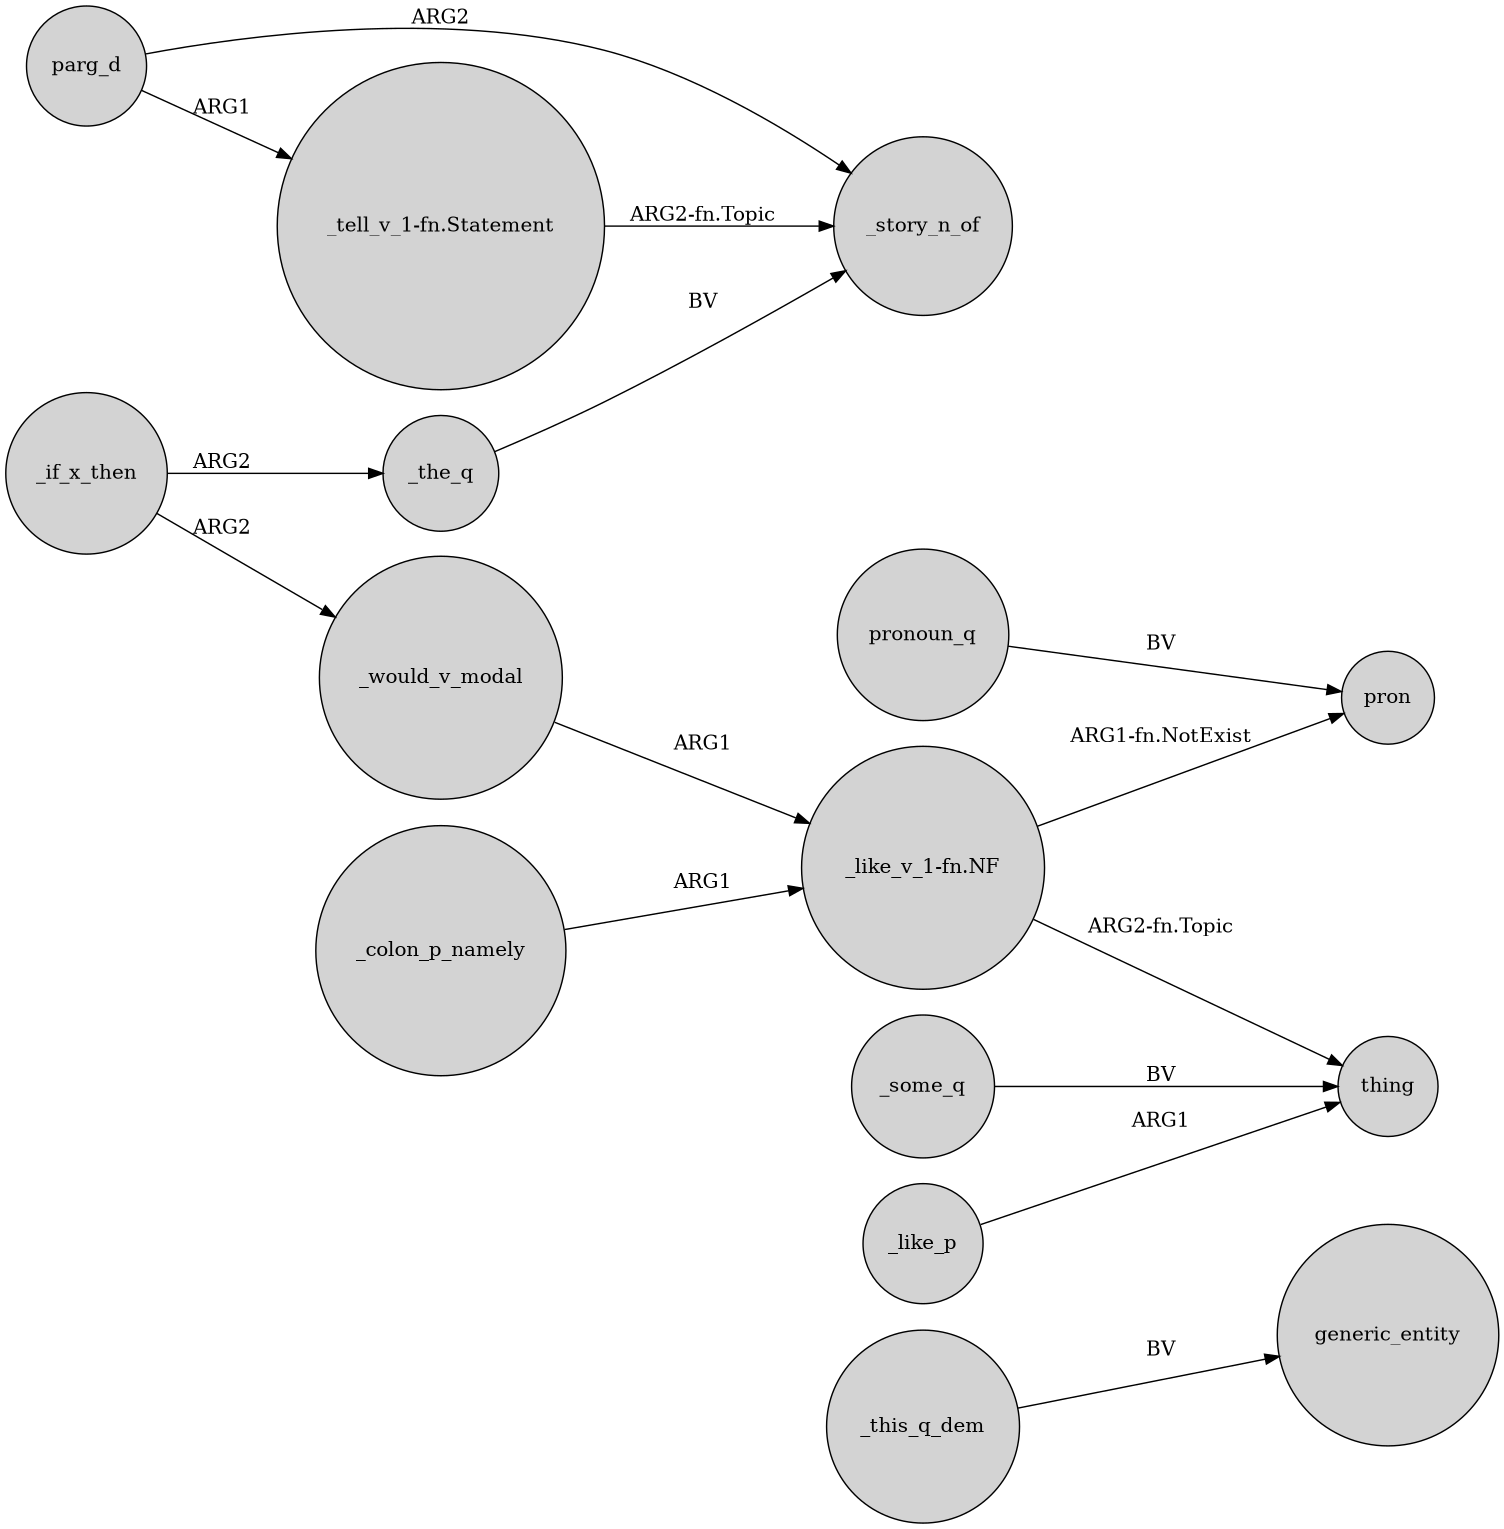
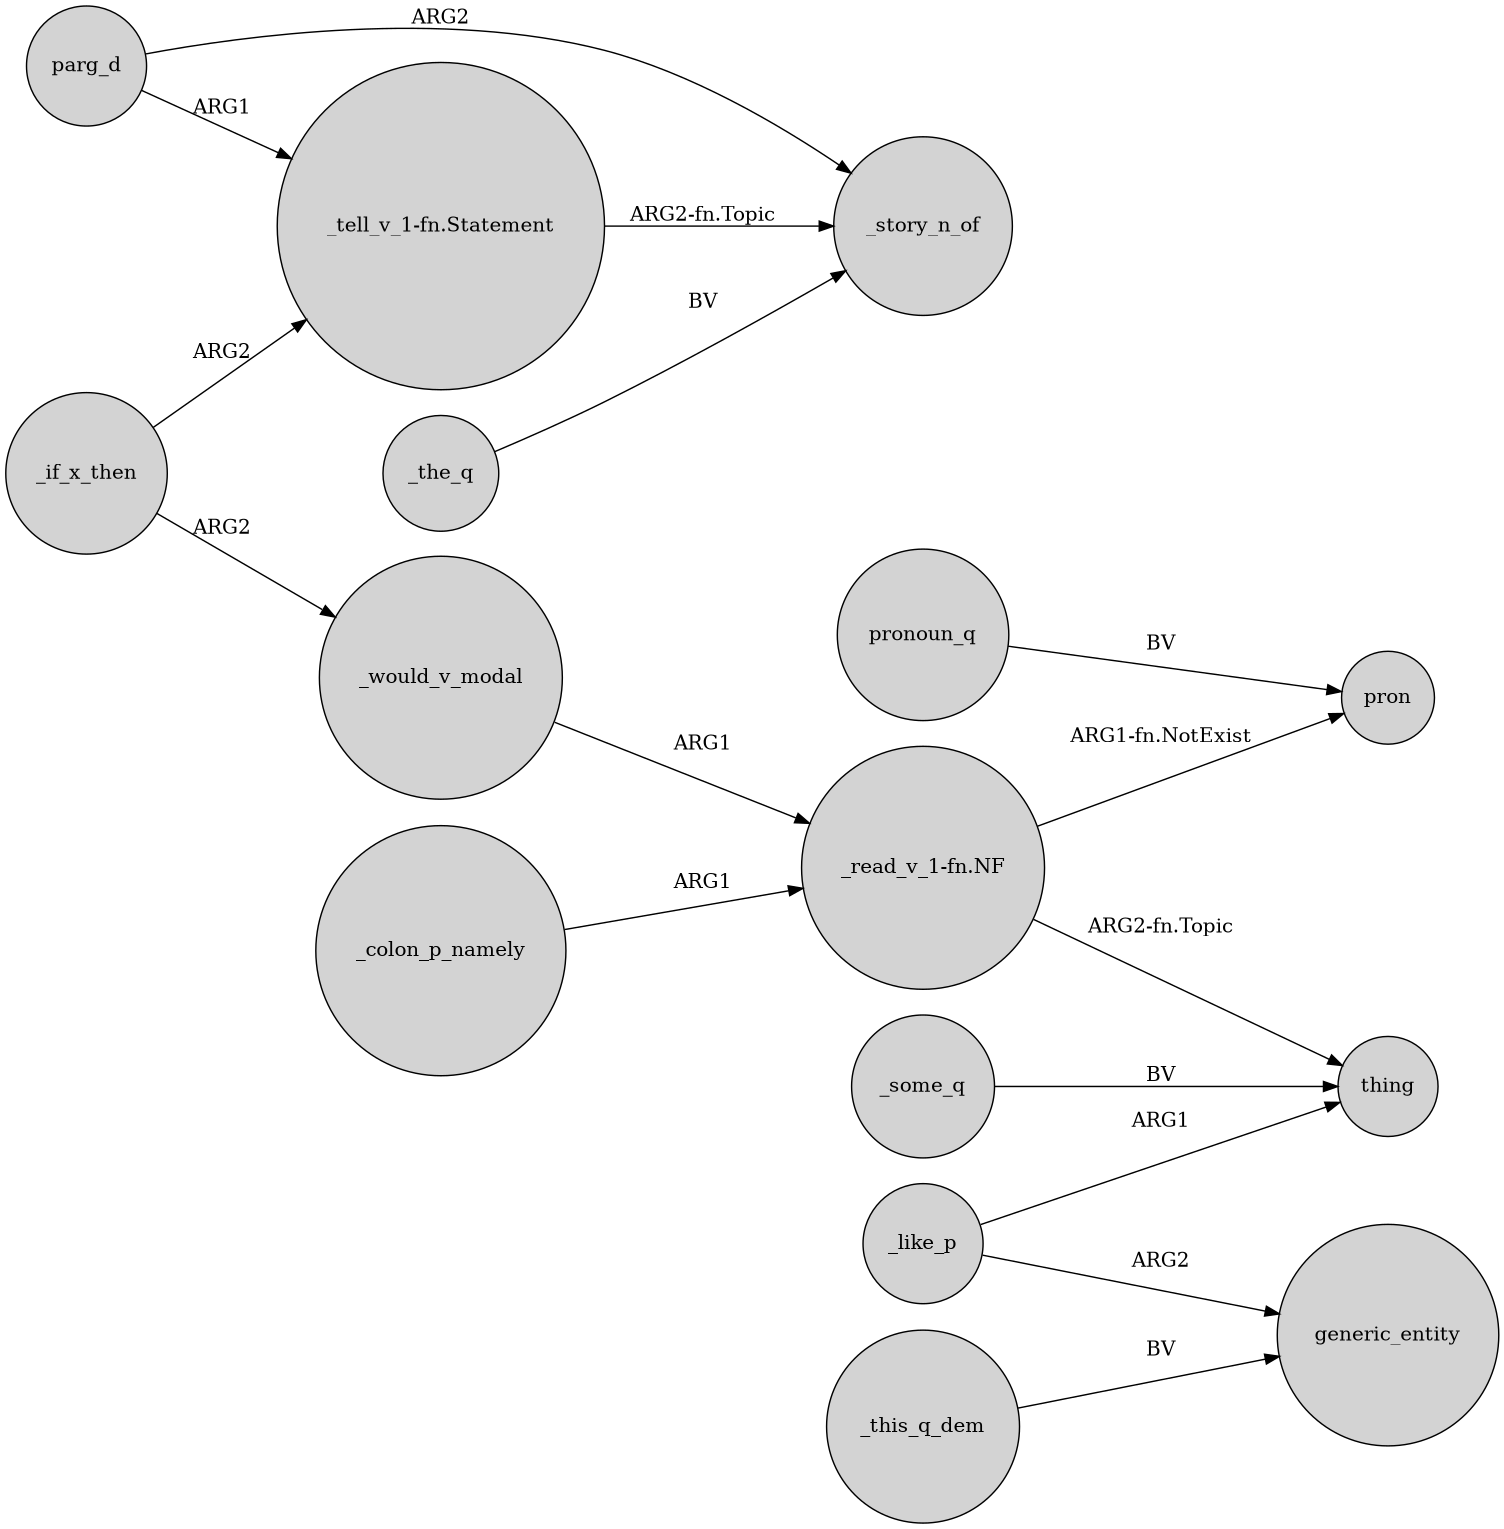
(268, 473) -> (224, 378)
(923, 868) -> (923, 868)
none -> (1124, 1283)
